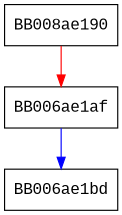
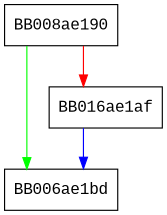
none -> (27, 102)
(61, 107) -> (106, 107)
